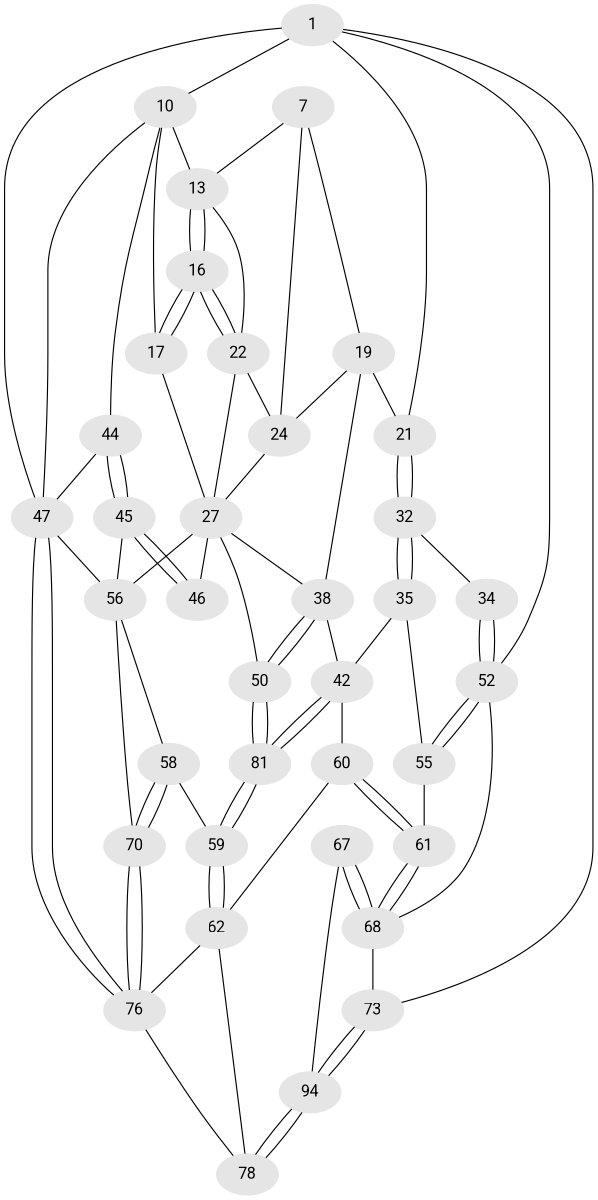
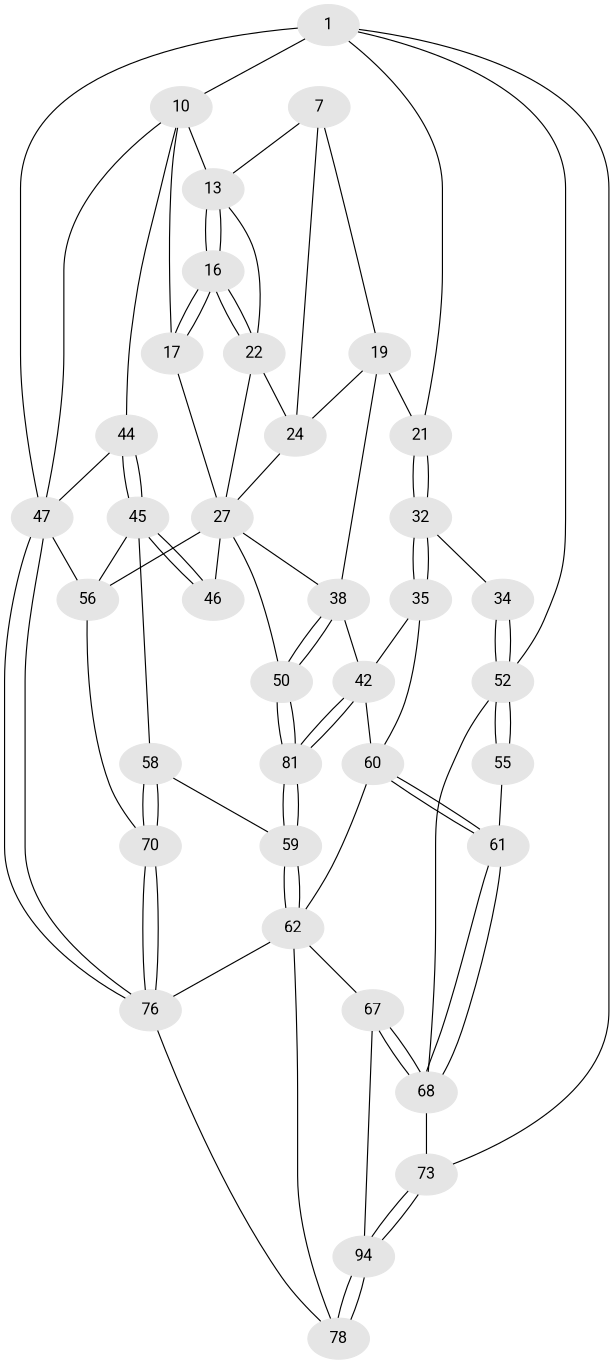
(142, 682) -> (144, 641)
(414, 682) -> (410, 685)
none -> (333, 969)
